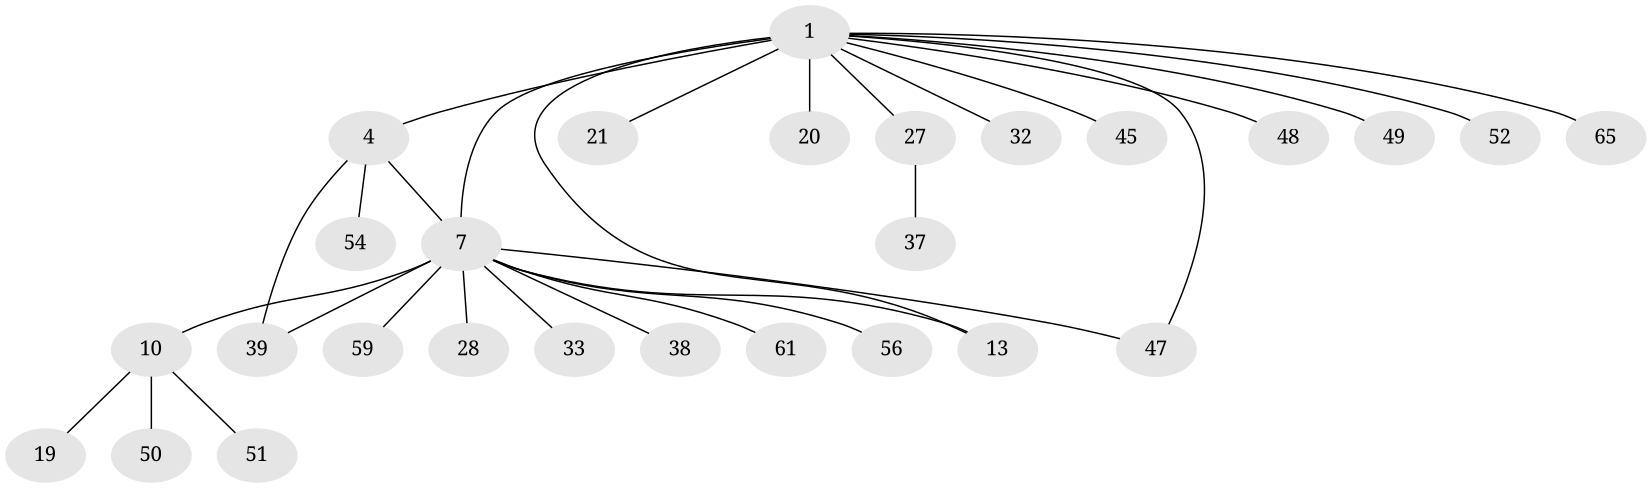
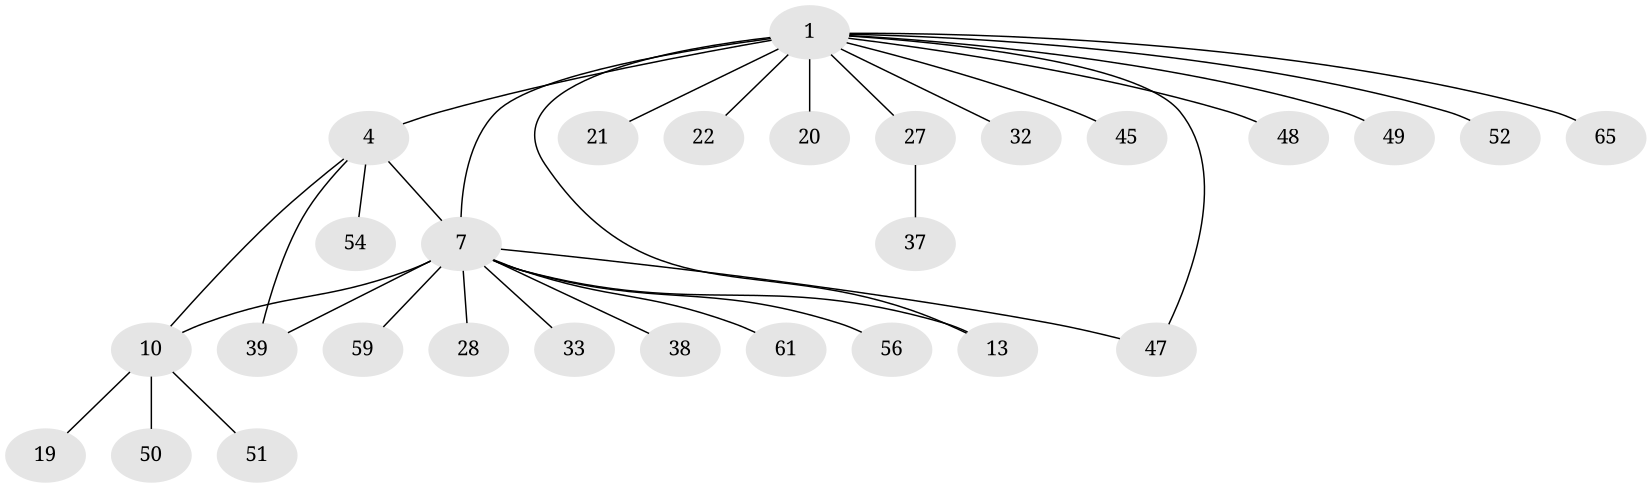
none -> (704, 138)
none -> (253, 238)
